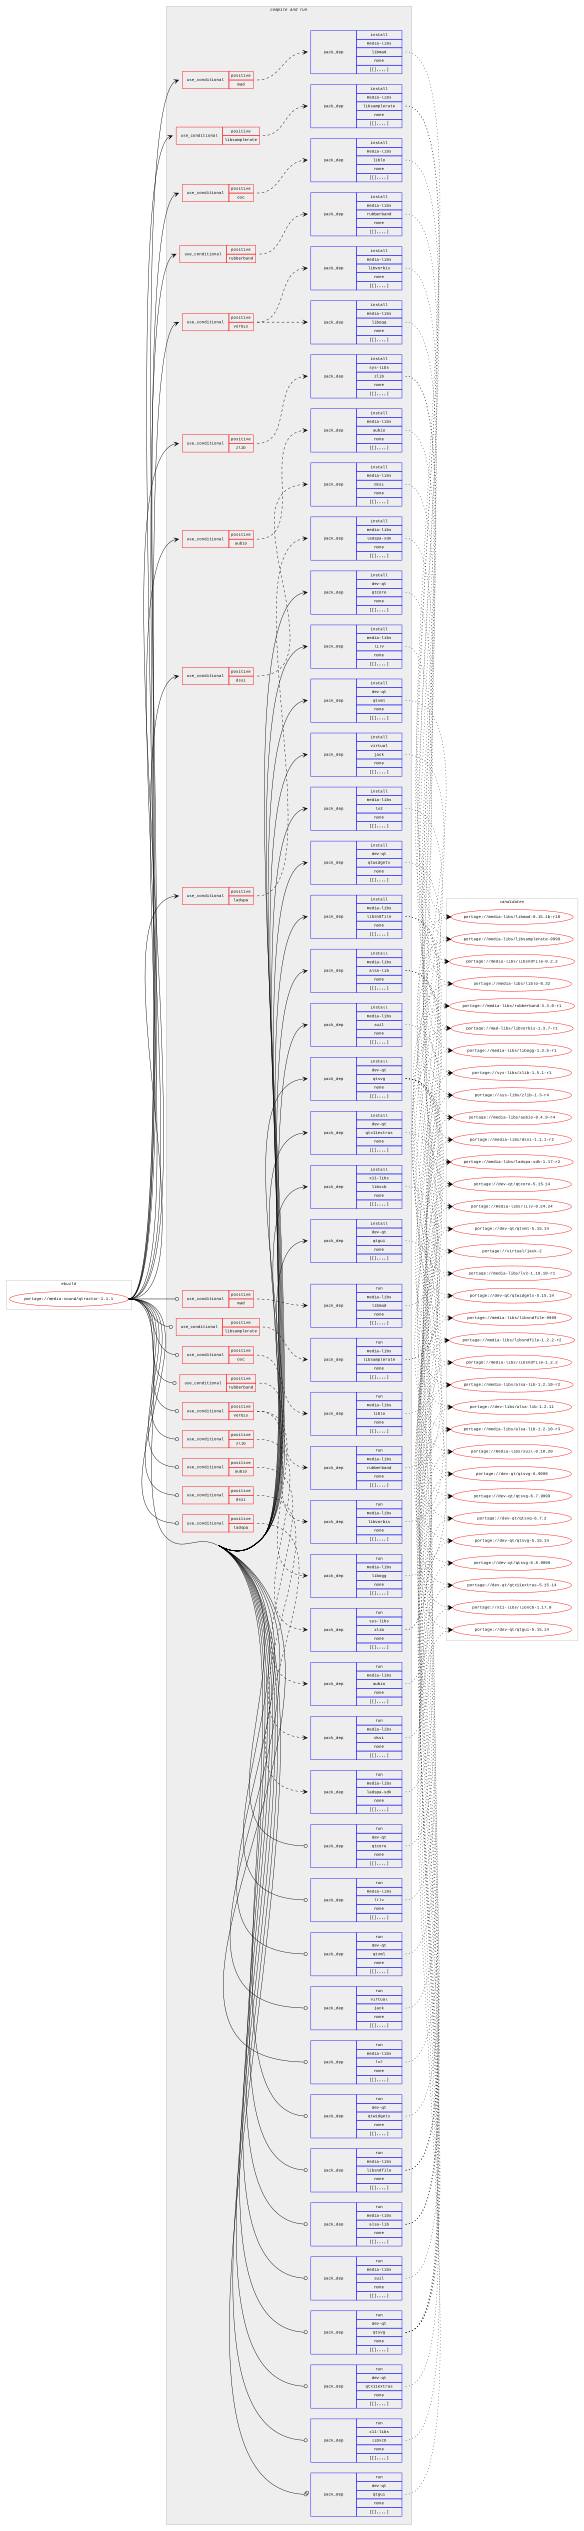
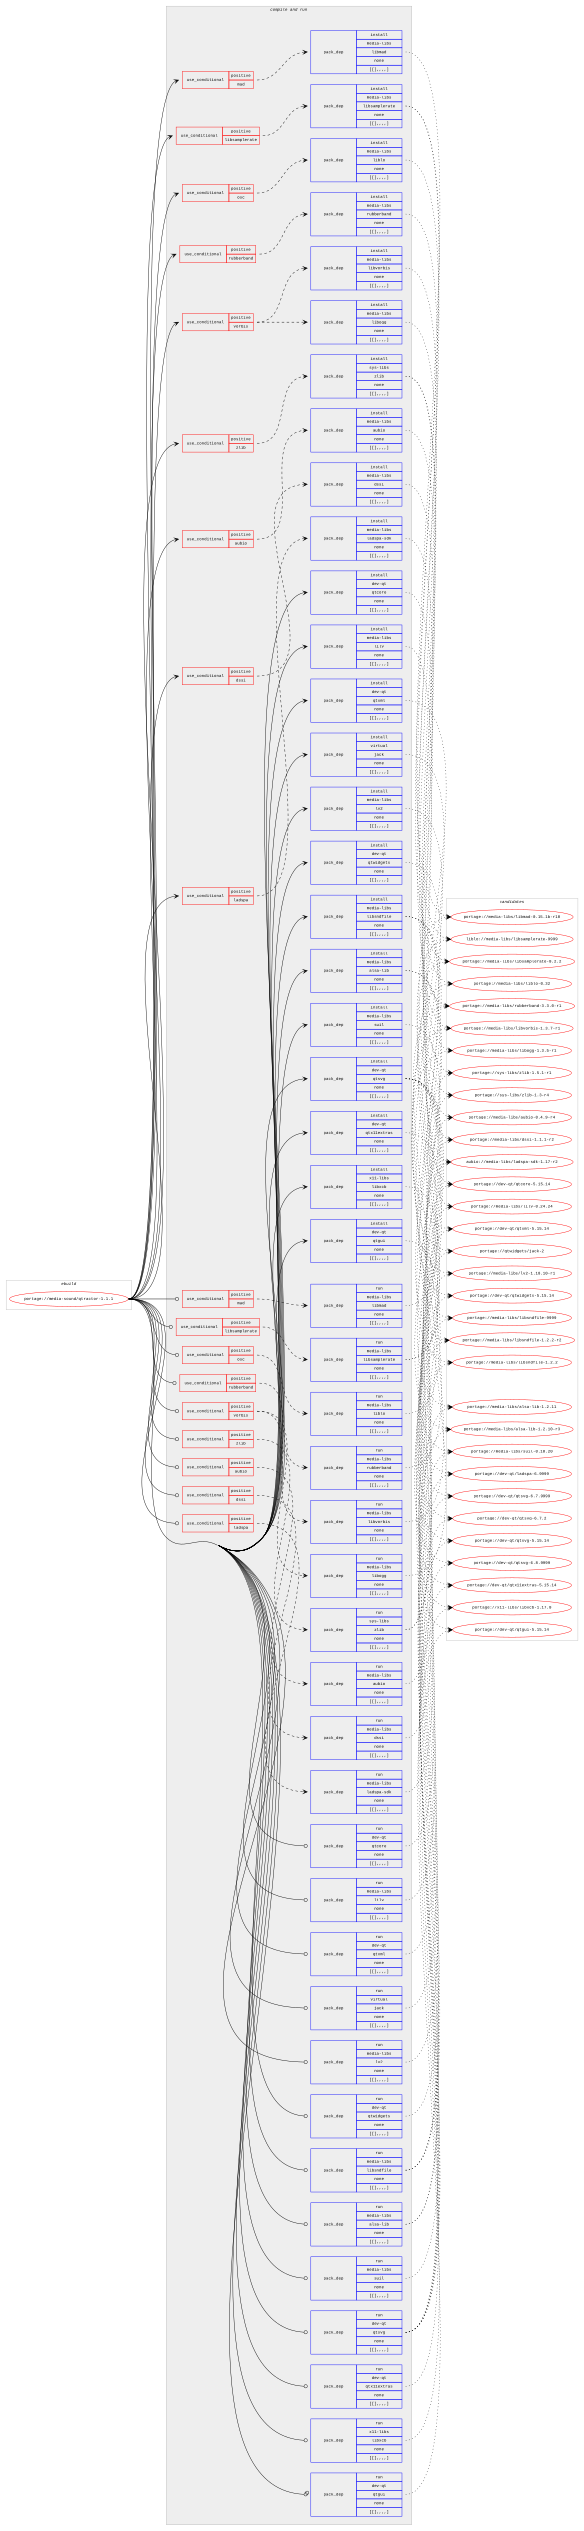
(512, 939) -> (512, 939)
(512, 962) -> (512, 962)
(512, 1028) -> (512, 1028)
(512, 1162) -> (512, 1162)
(512, 1251) -> (512, 1251)
(512, 1385) -> none
(512, 1407) -> (512, 1407)
(512, 1474) -> (512, 1474)
